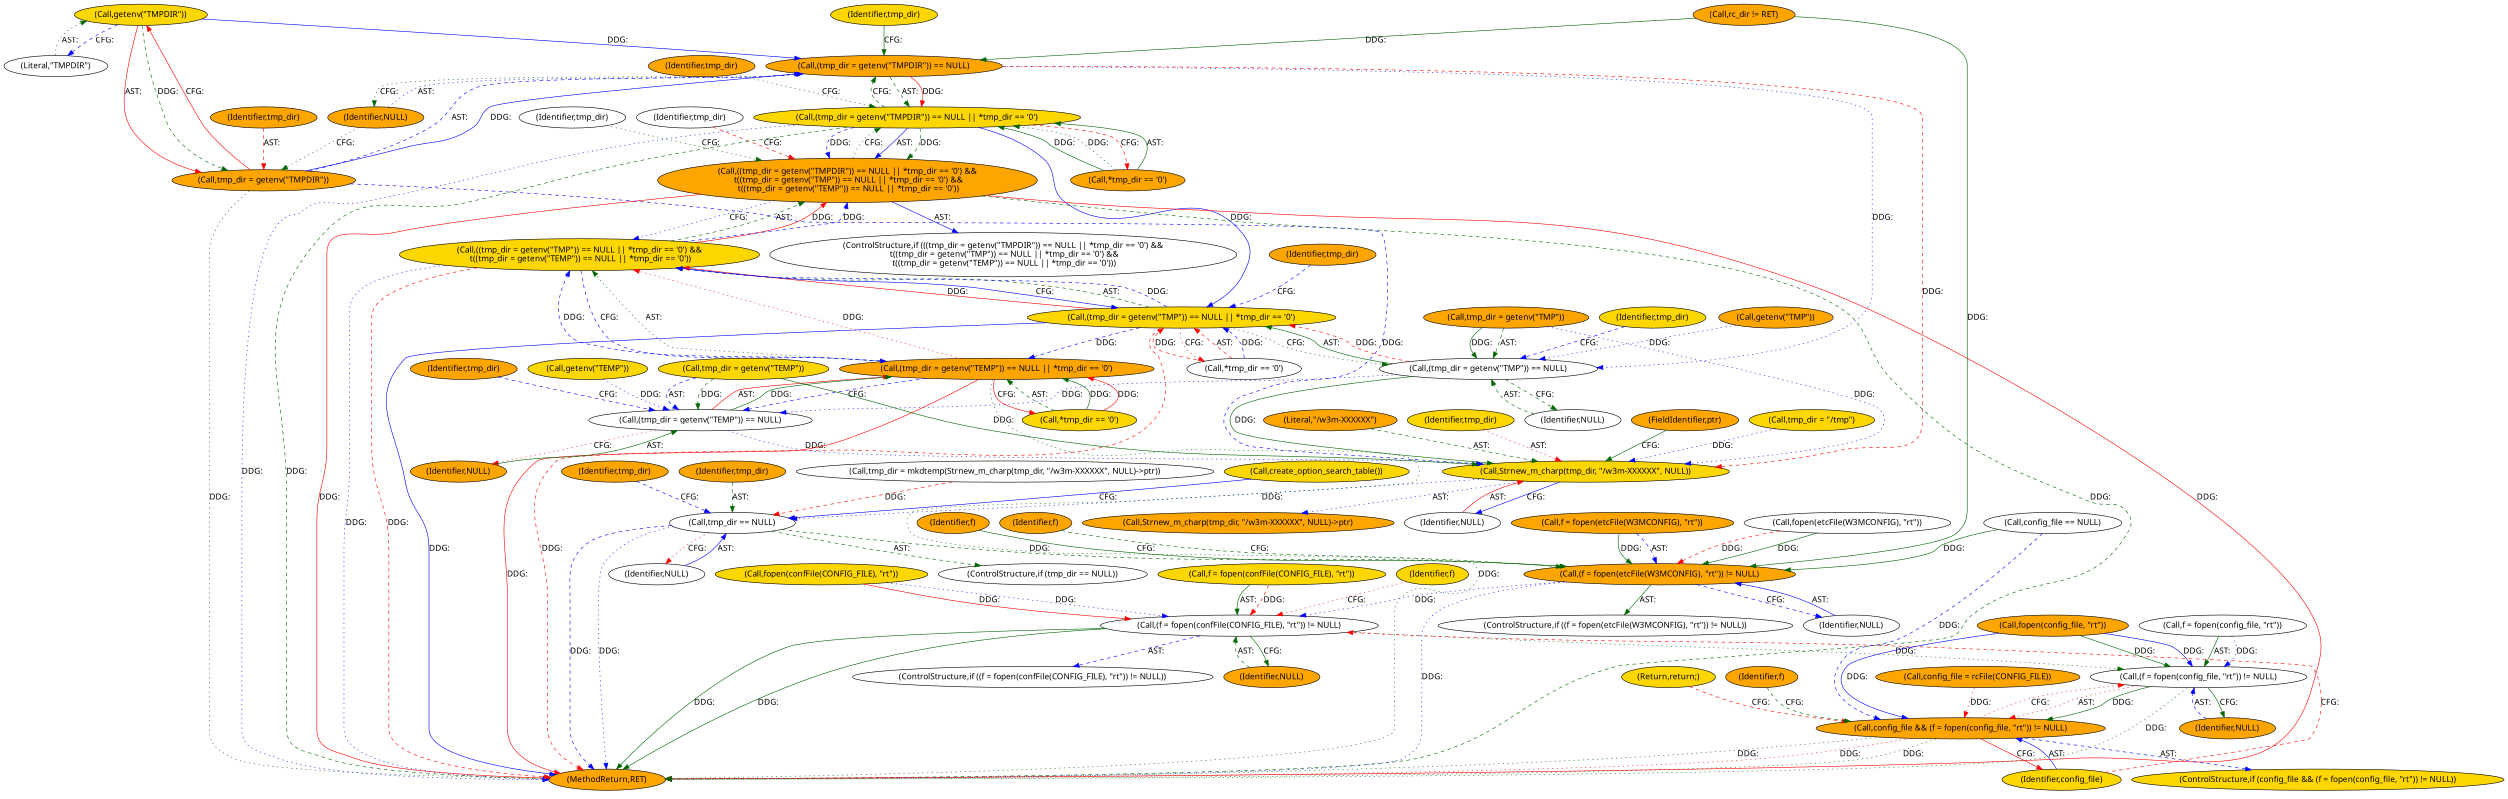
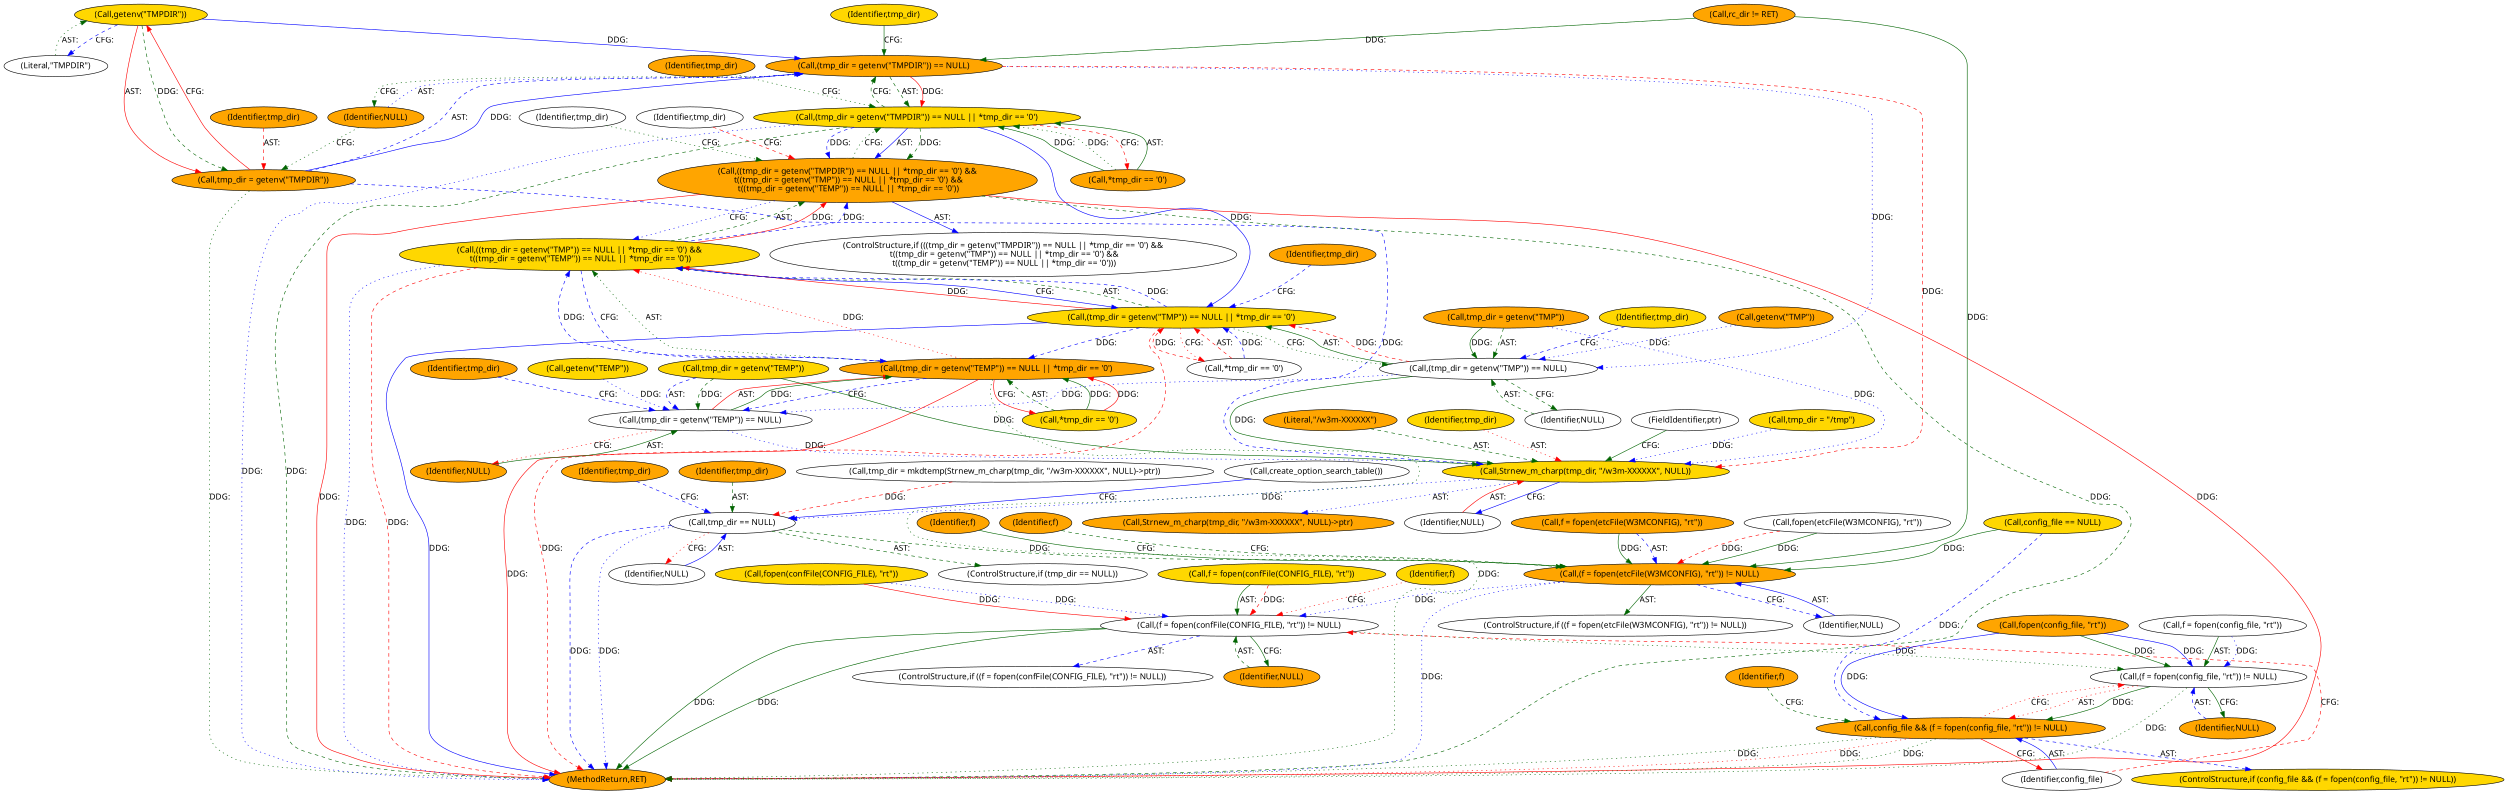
(1685, 420) -> (1685, 420)
(1317, 472) -> (1317, 472)
(2053, 523) -> (2053, 523)
(1669, 677) -> none
(1978, 677) -> none
(2062, 780) -> (2062, 780)
